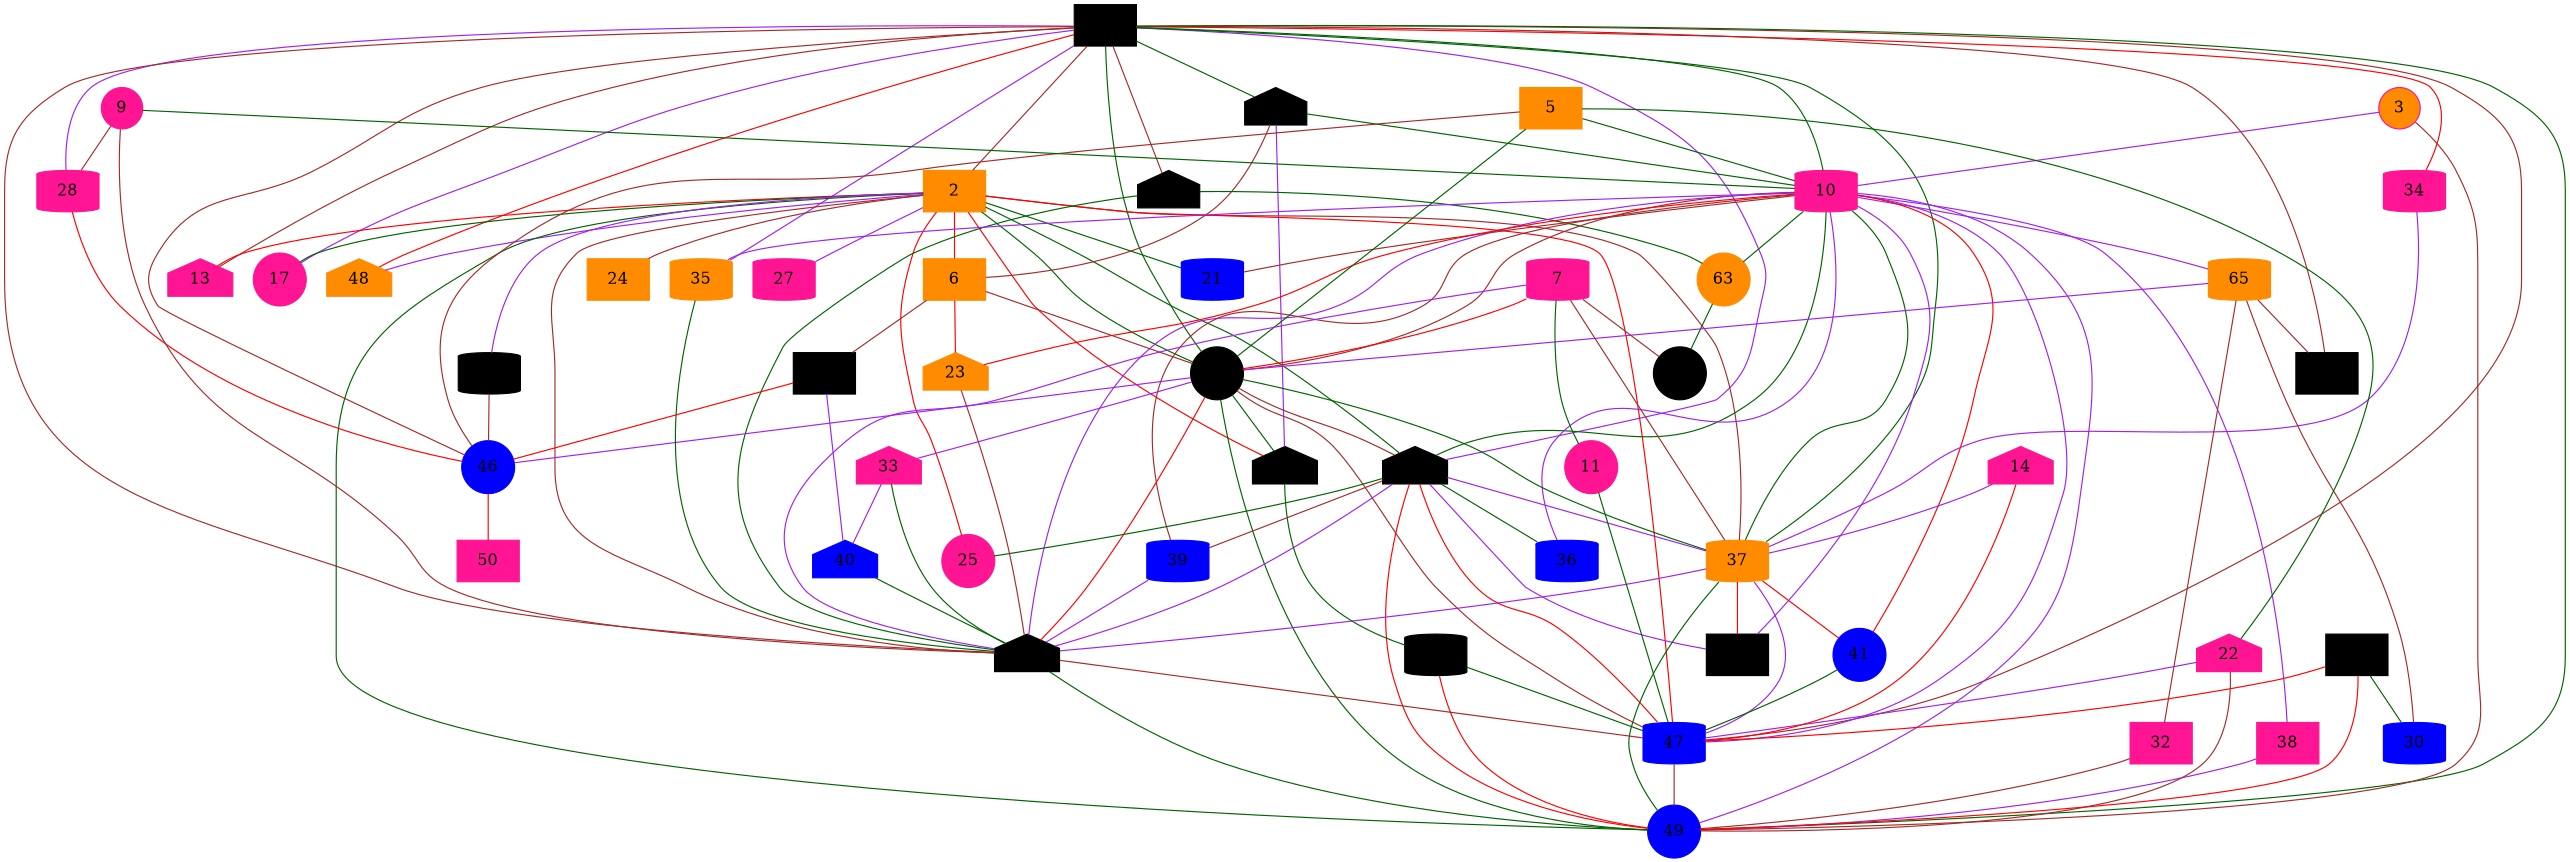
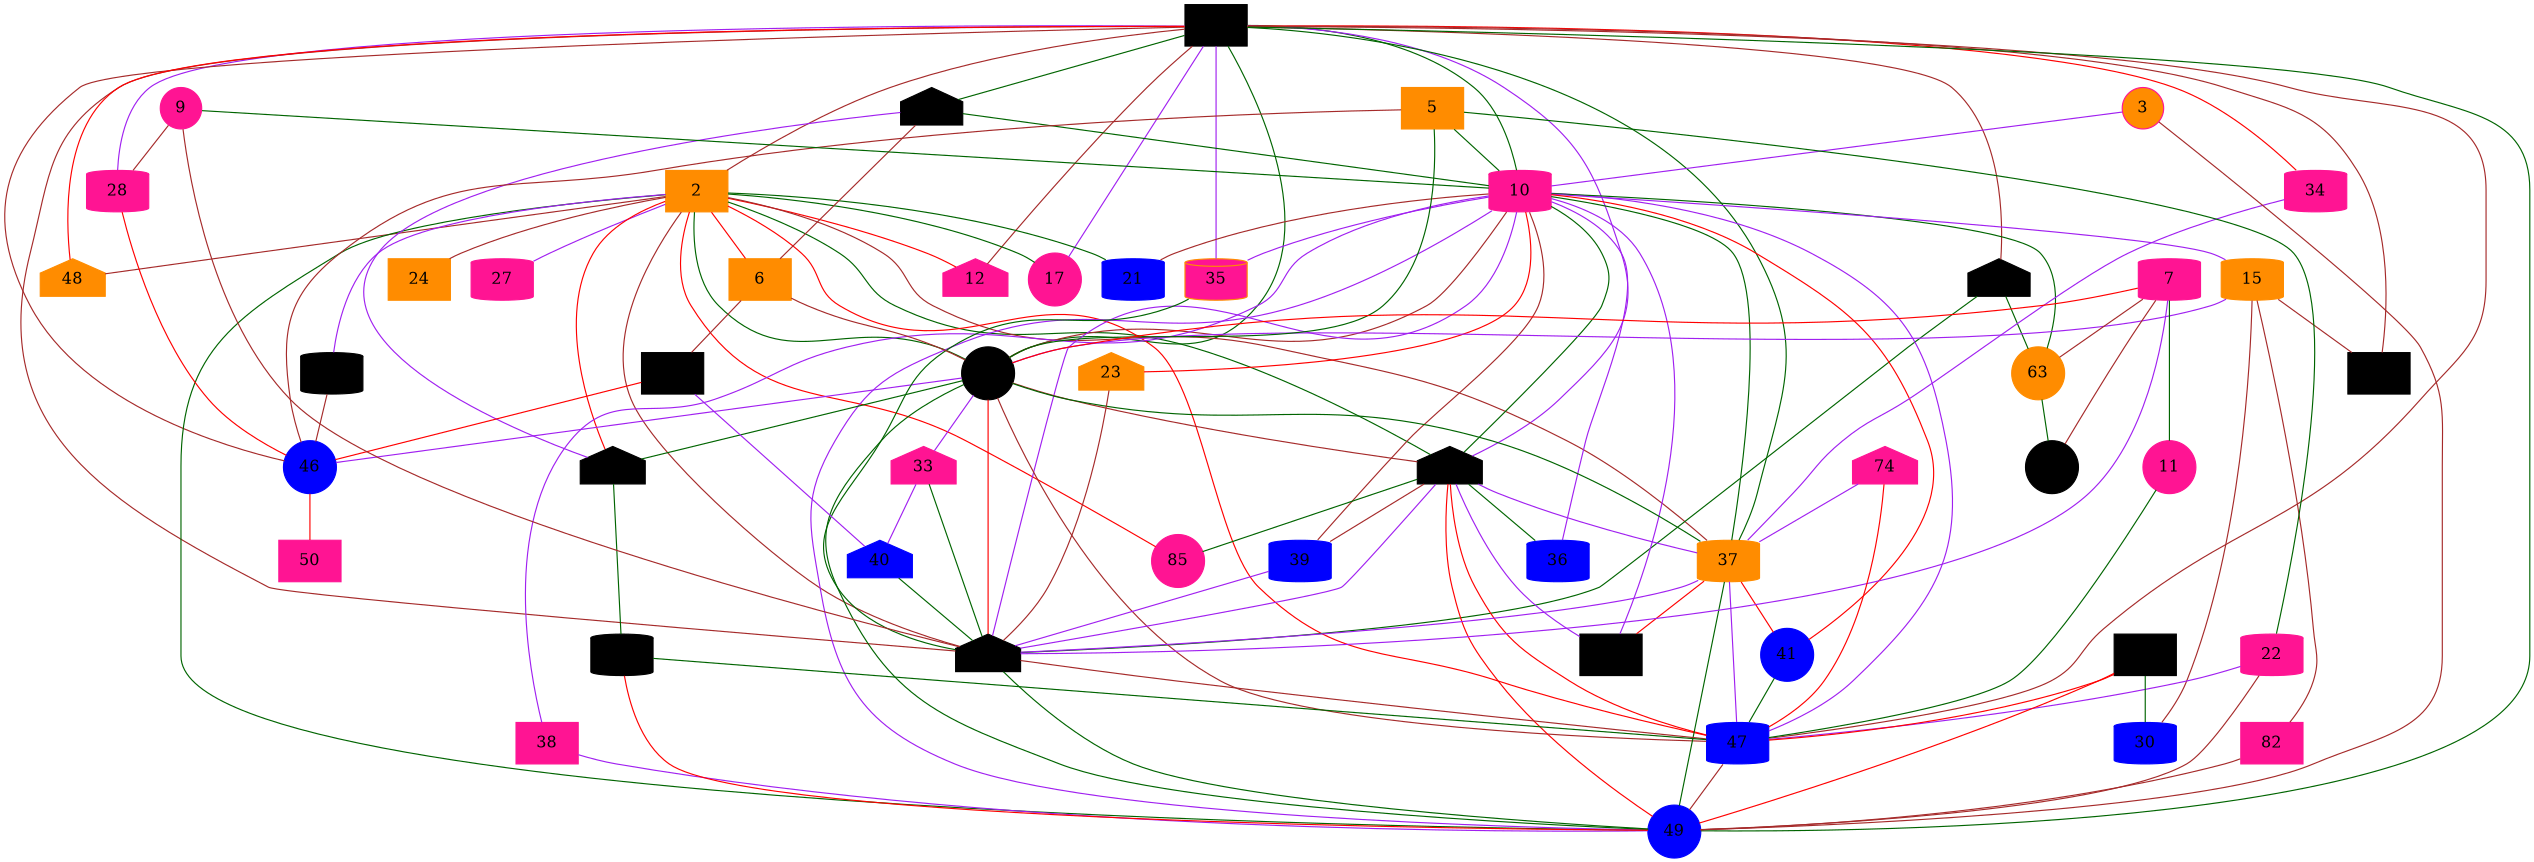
(653, 222) -> (343, 241)
(200, 279) -> (975, 279)
(701, 279) -> (1216, 279)
(2239, 279) -> (2252, 279)
(955, 327) -> none
(1651, 426) -> (2091, 336)
(2021, 467) -> (1885, 467)
(968, 561) -> (1178, 561)
(2229, 655) -> (2272, 655)
(2161, 743) -> (2272, 743)
